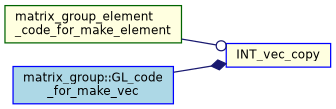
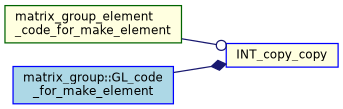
(278, 55) -> (282, 55)
(93, 85) -> (93, 85)
